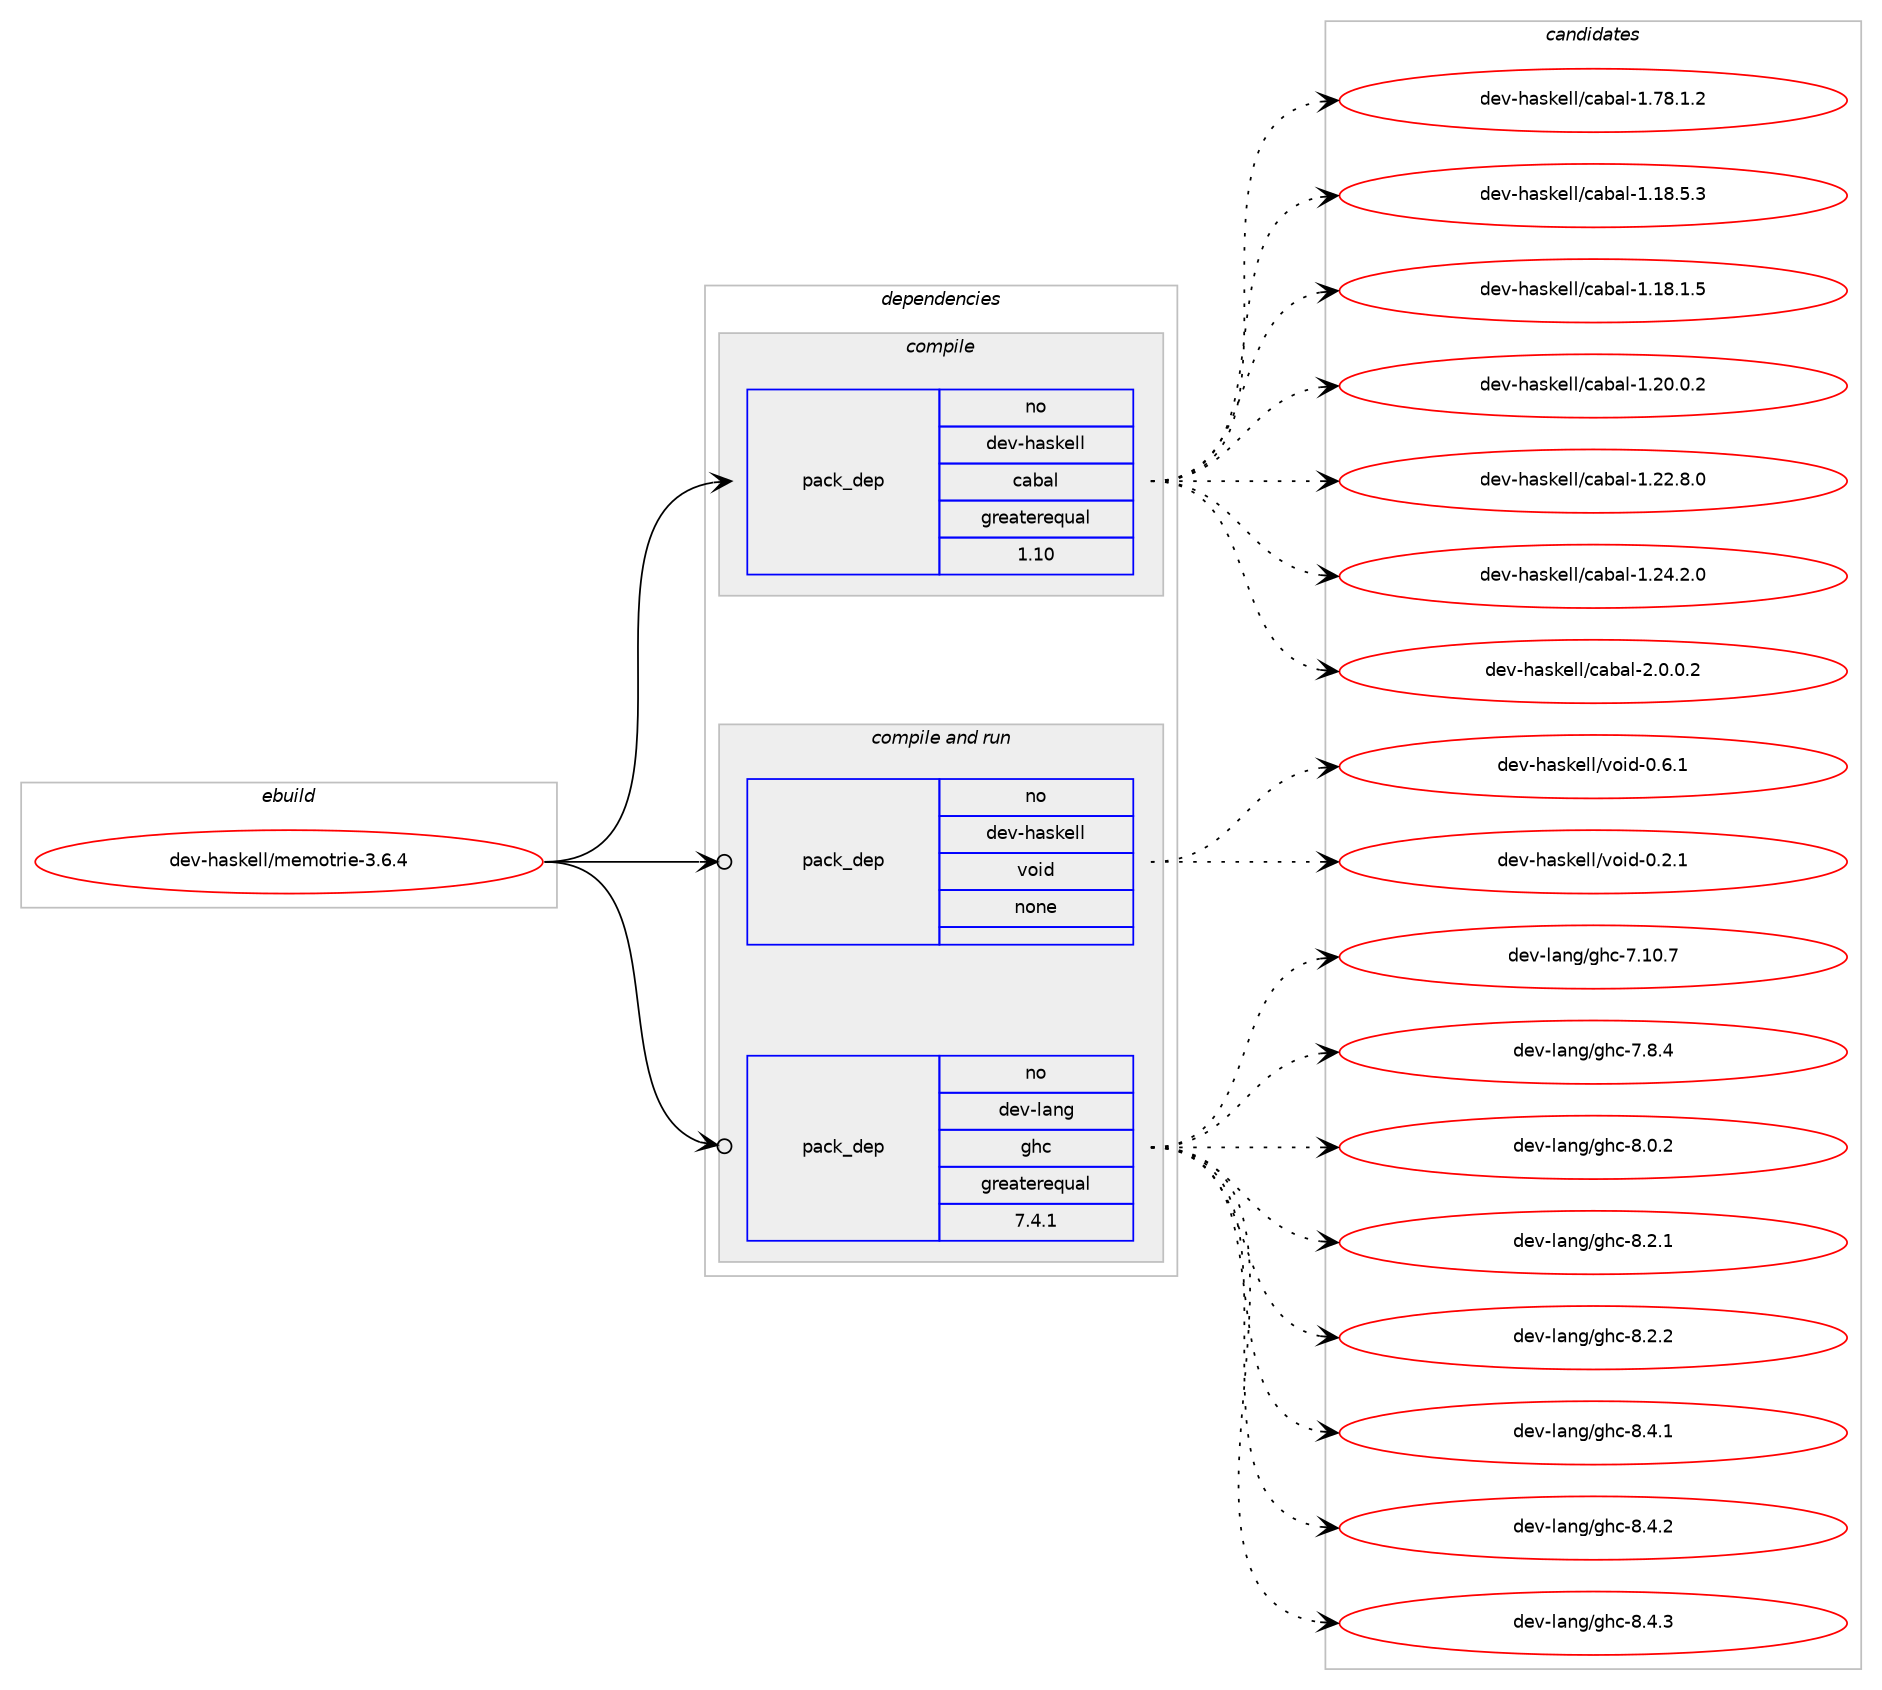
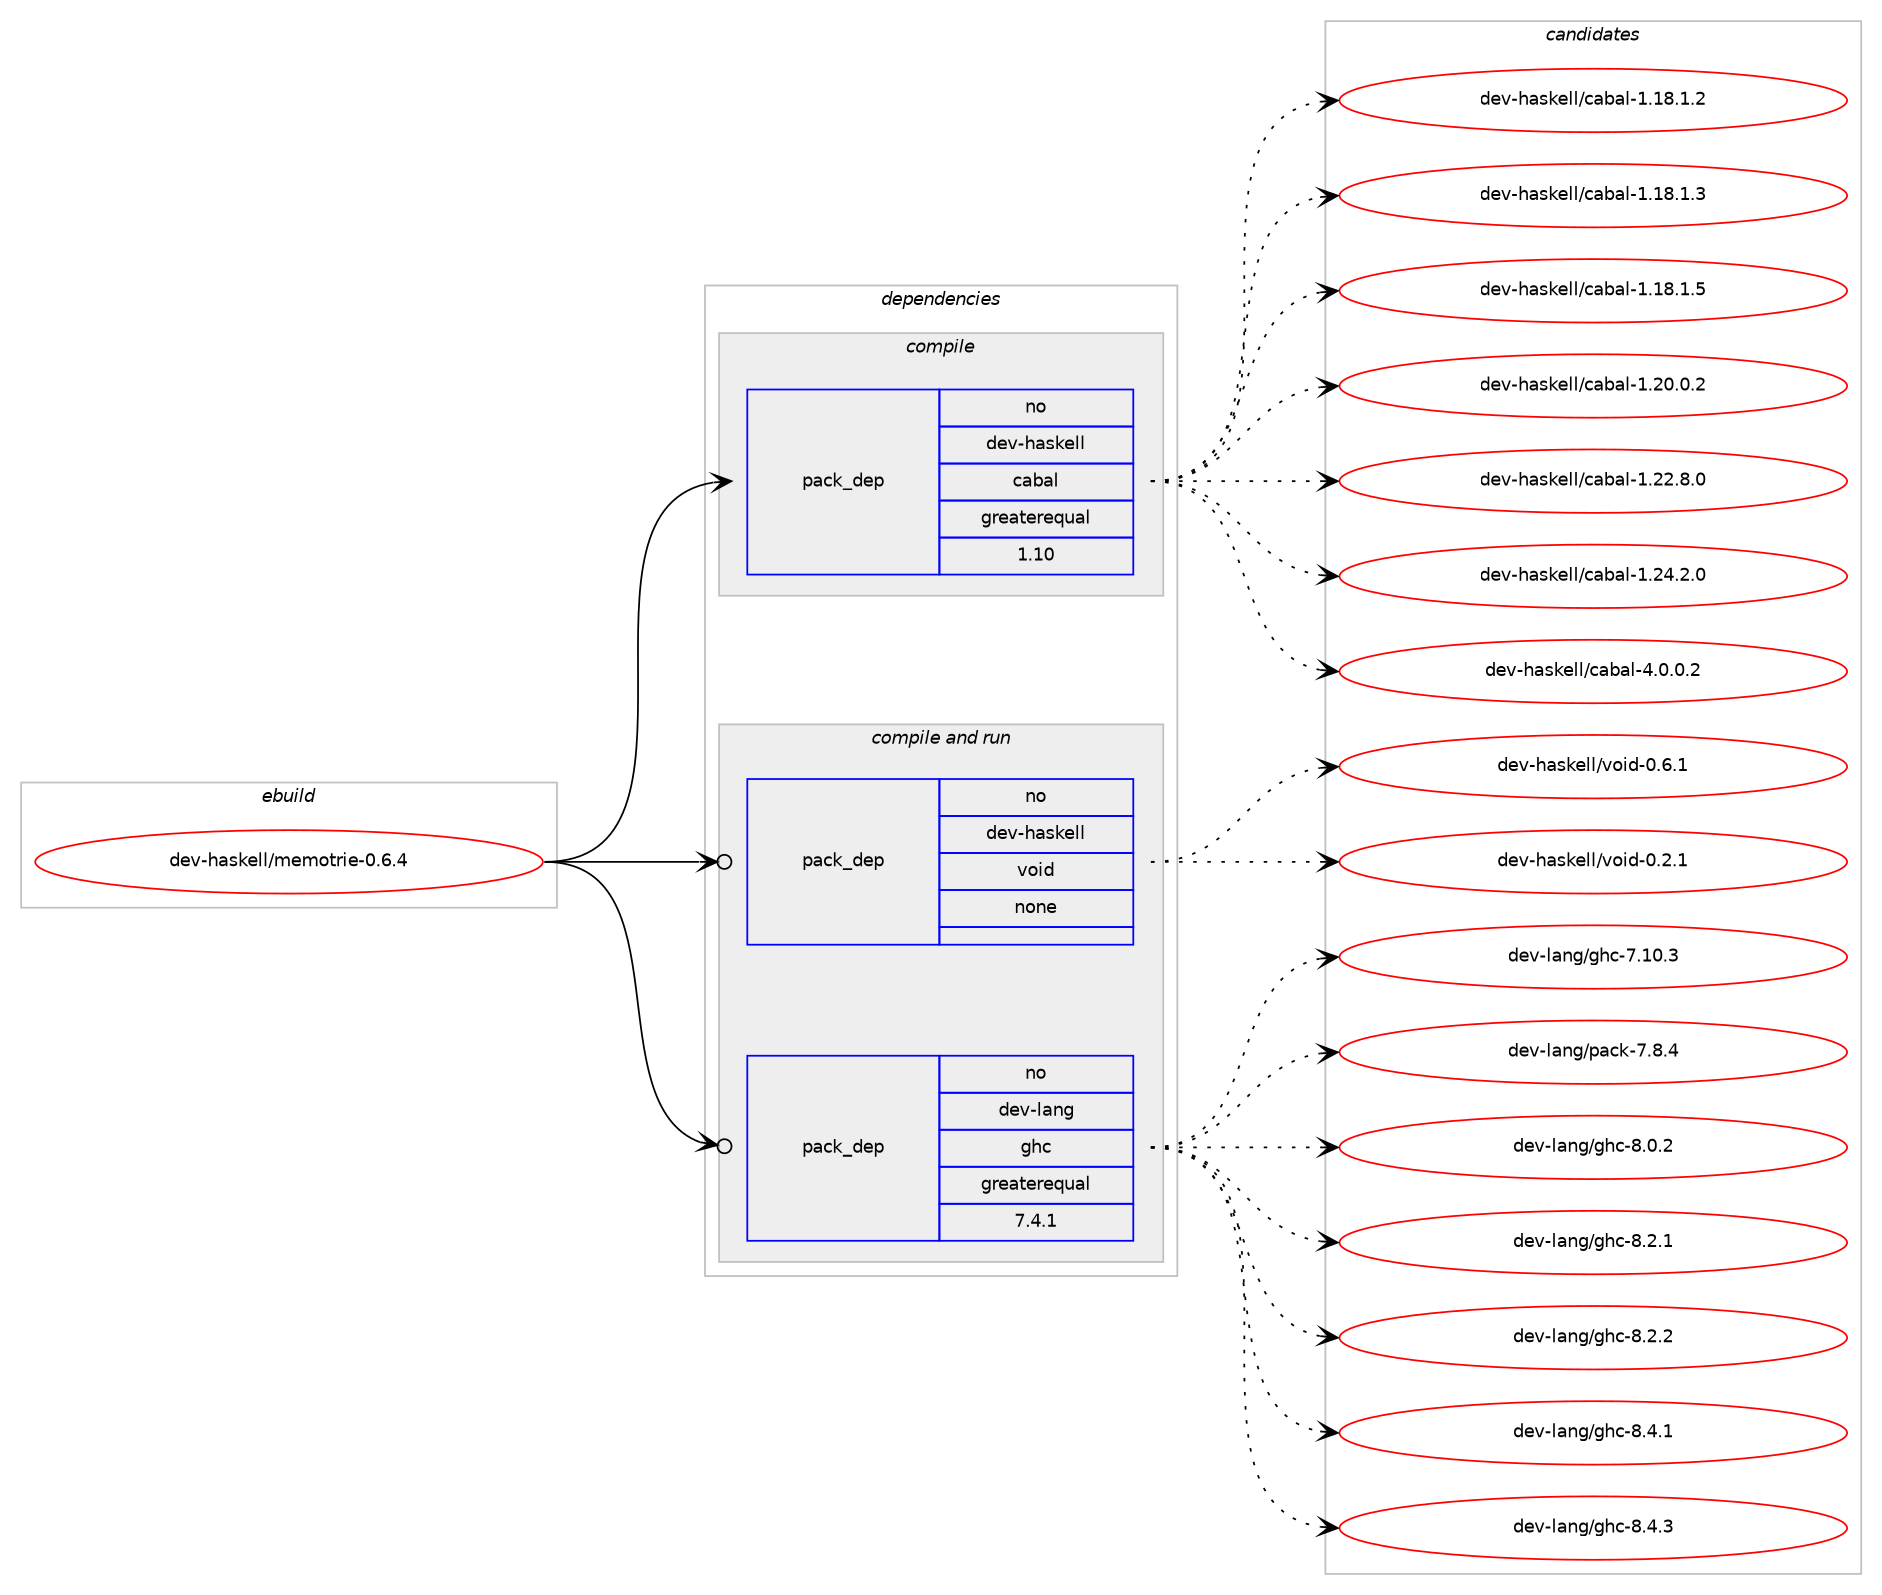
(1593, 100) -> (1593, 100)
(1593, 196) -> (1593, 196)
(1593, 672) -> (1593, 672)
(289, 862) -> (289, 862)
(1593, 957) -> (1593, 957)
(1593, 1052) -> (1593, 1052)
(1593, 1528) -> none
